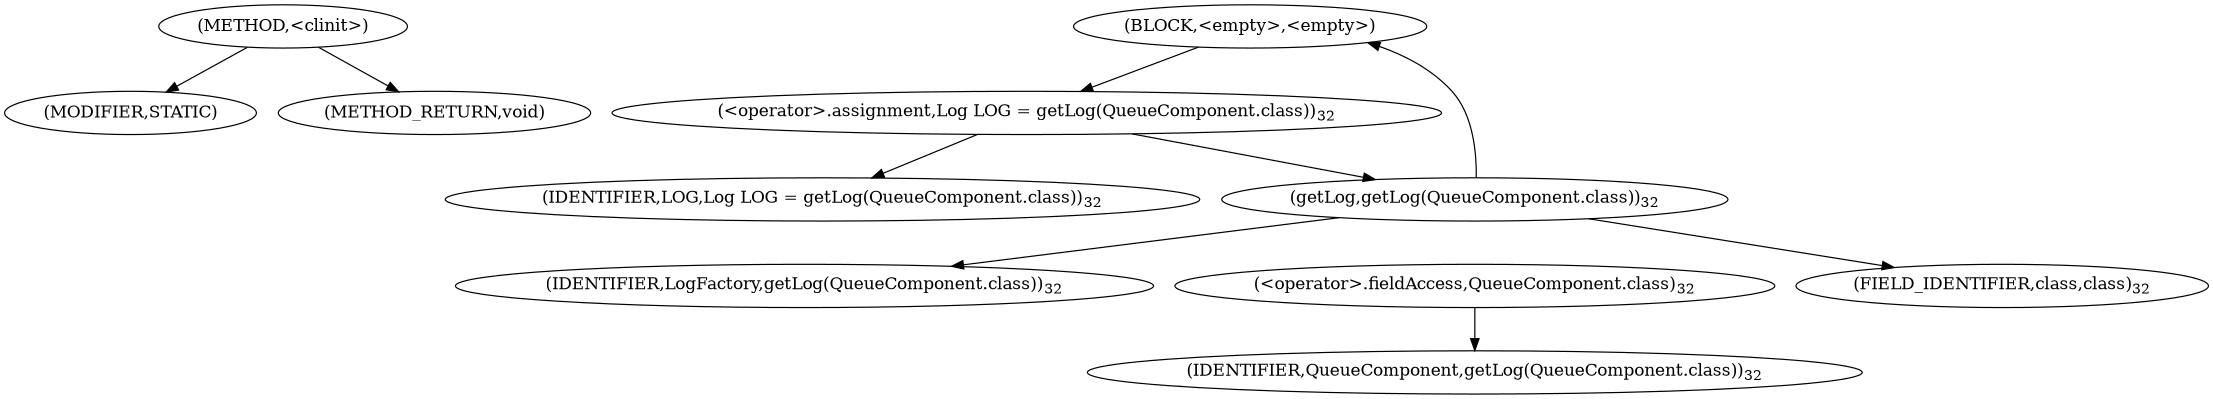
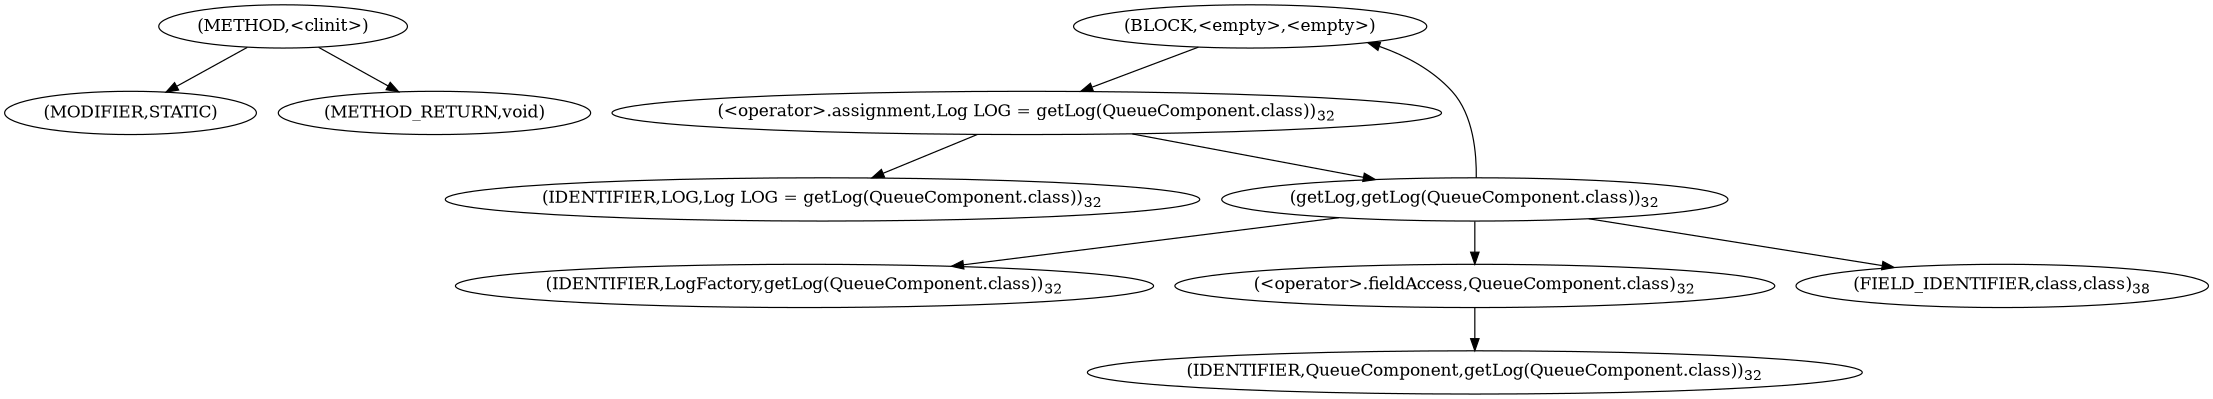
none -> (1475, 237)
(2142, 284) -> (2142, 284)
